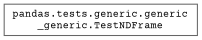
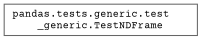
(101, 20) -> (101, 20)
